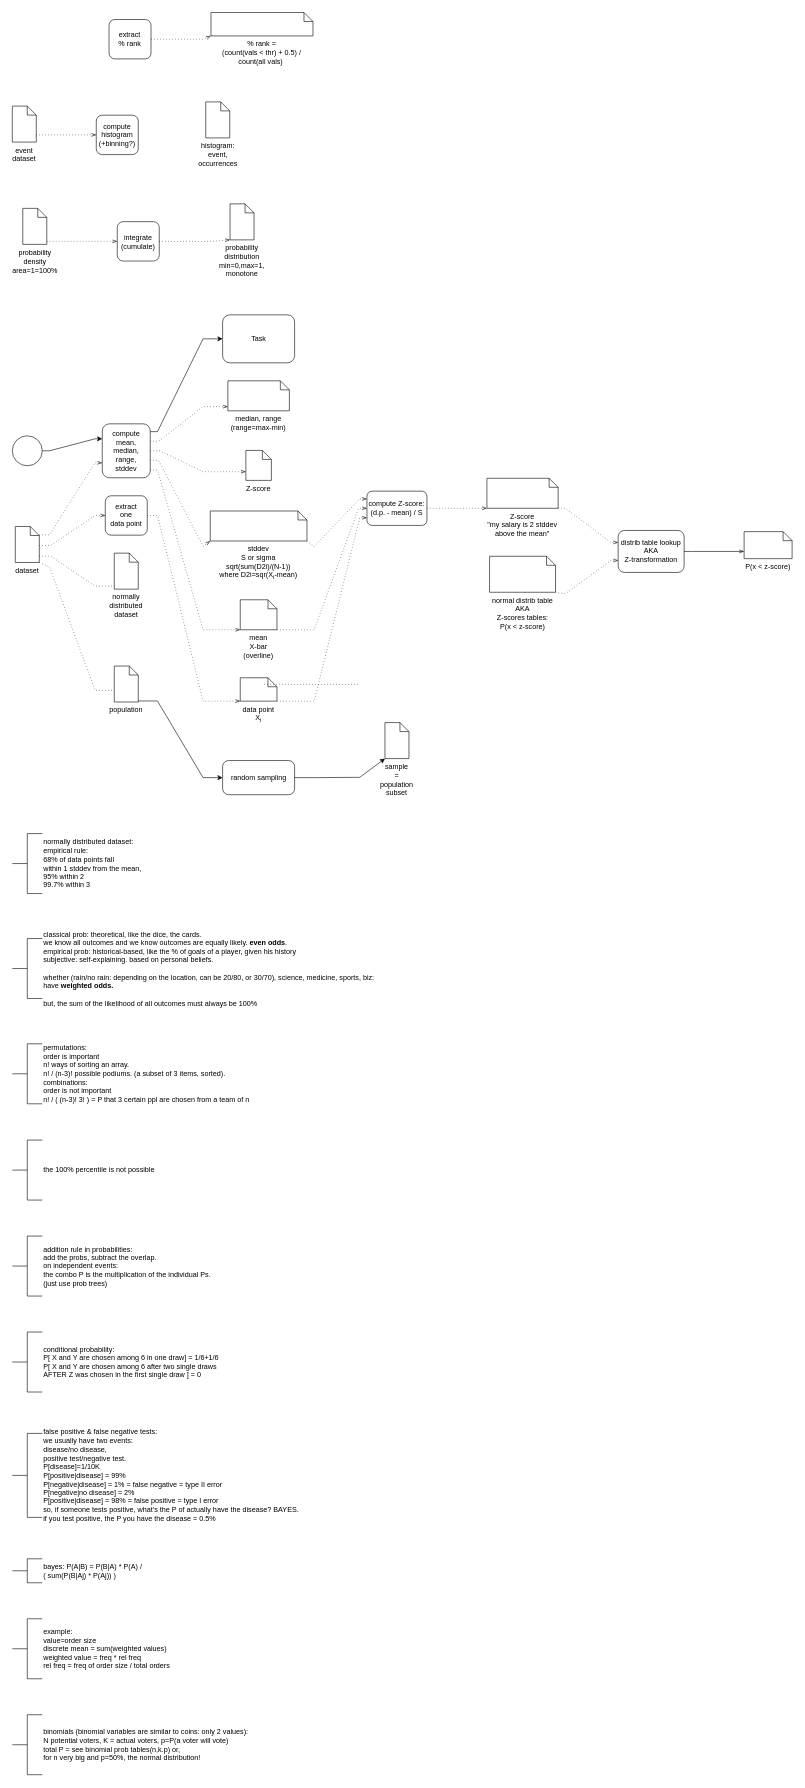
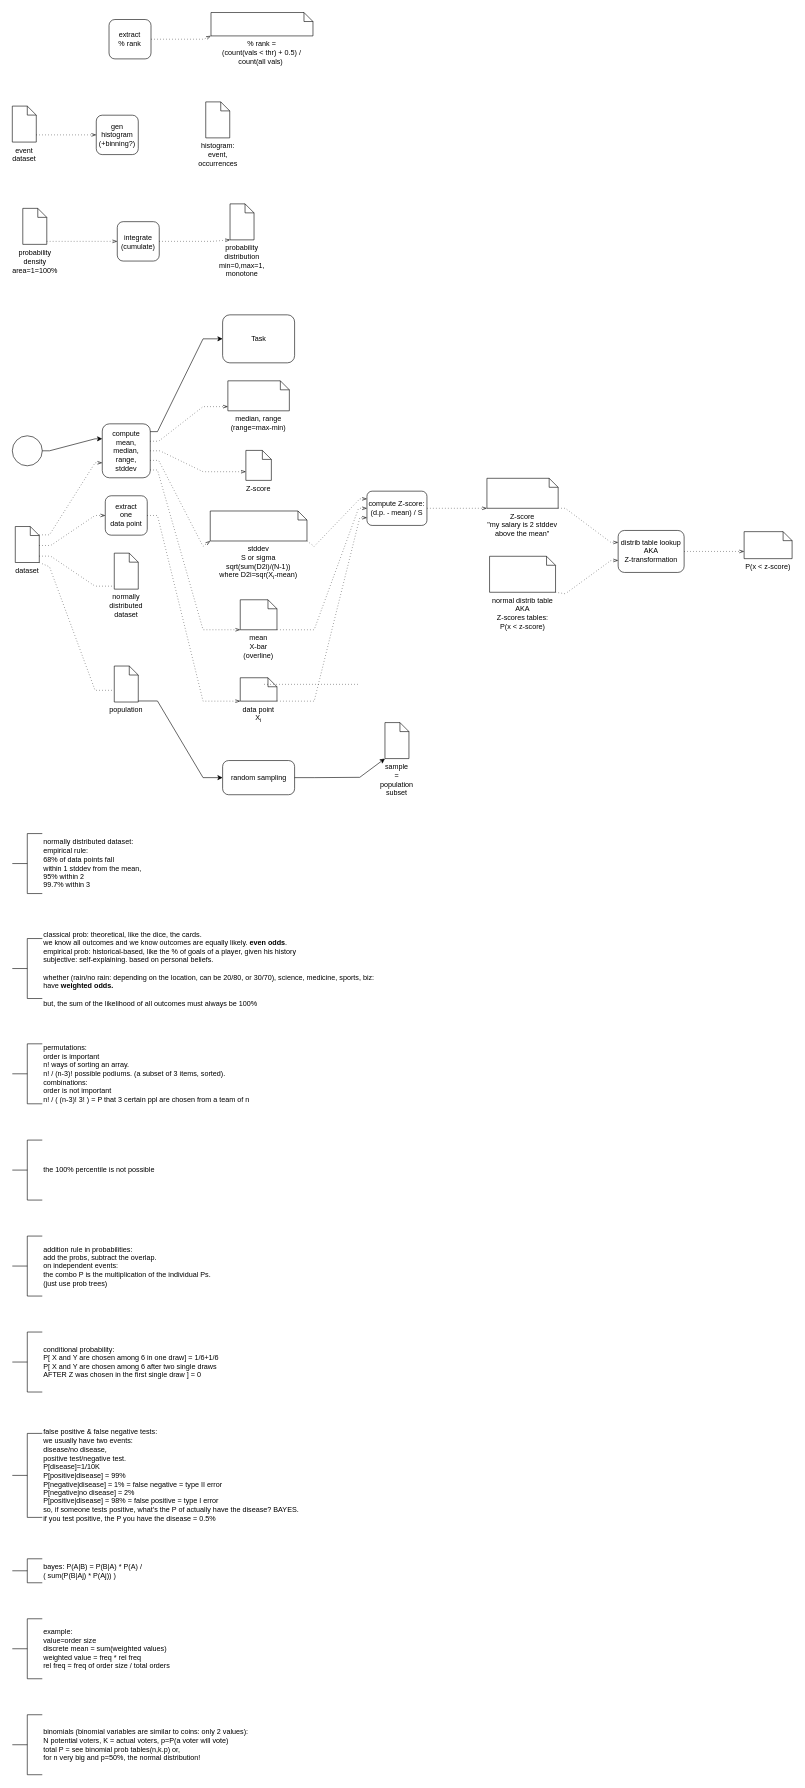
(117, 135) -> (117, 135)
(713, 551) -> (713, 551)
